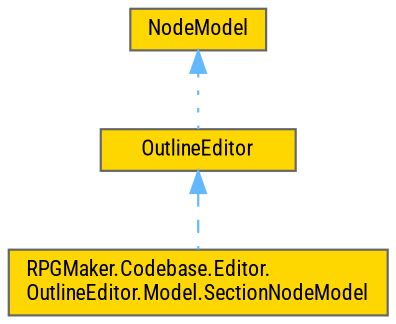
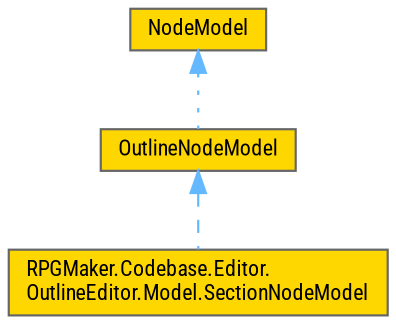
(198, 150) -> (198, 150)
